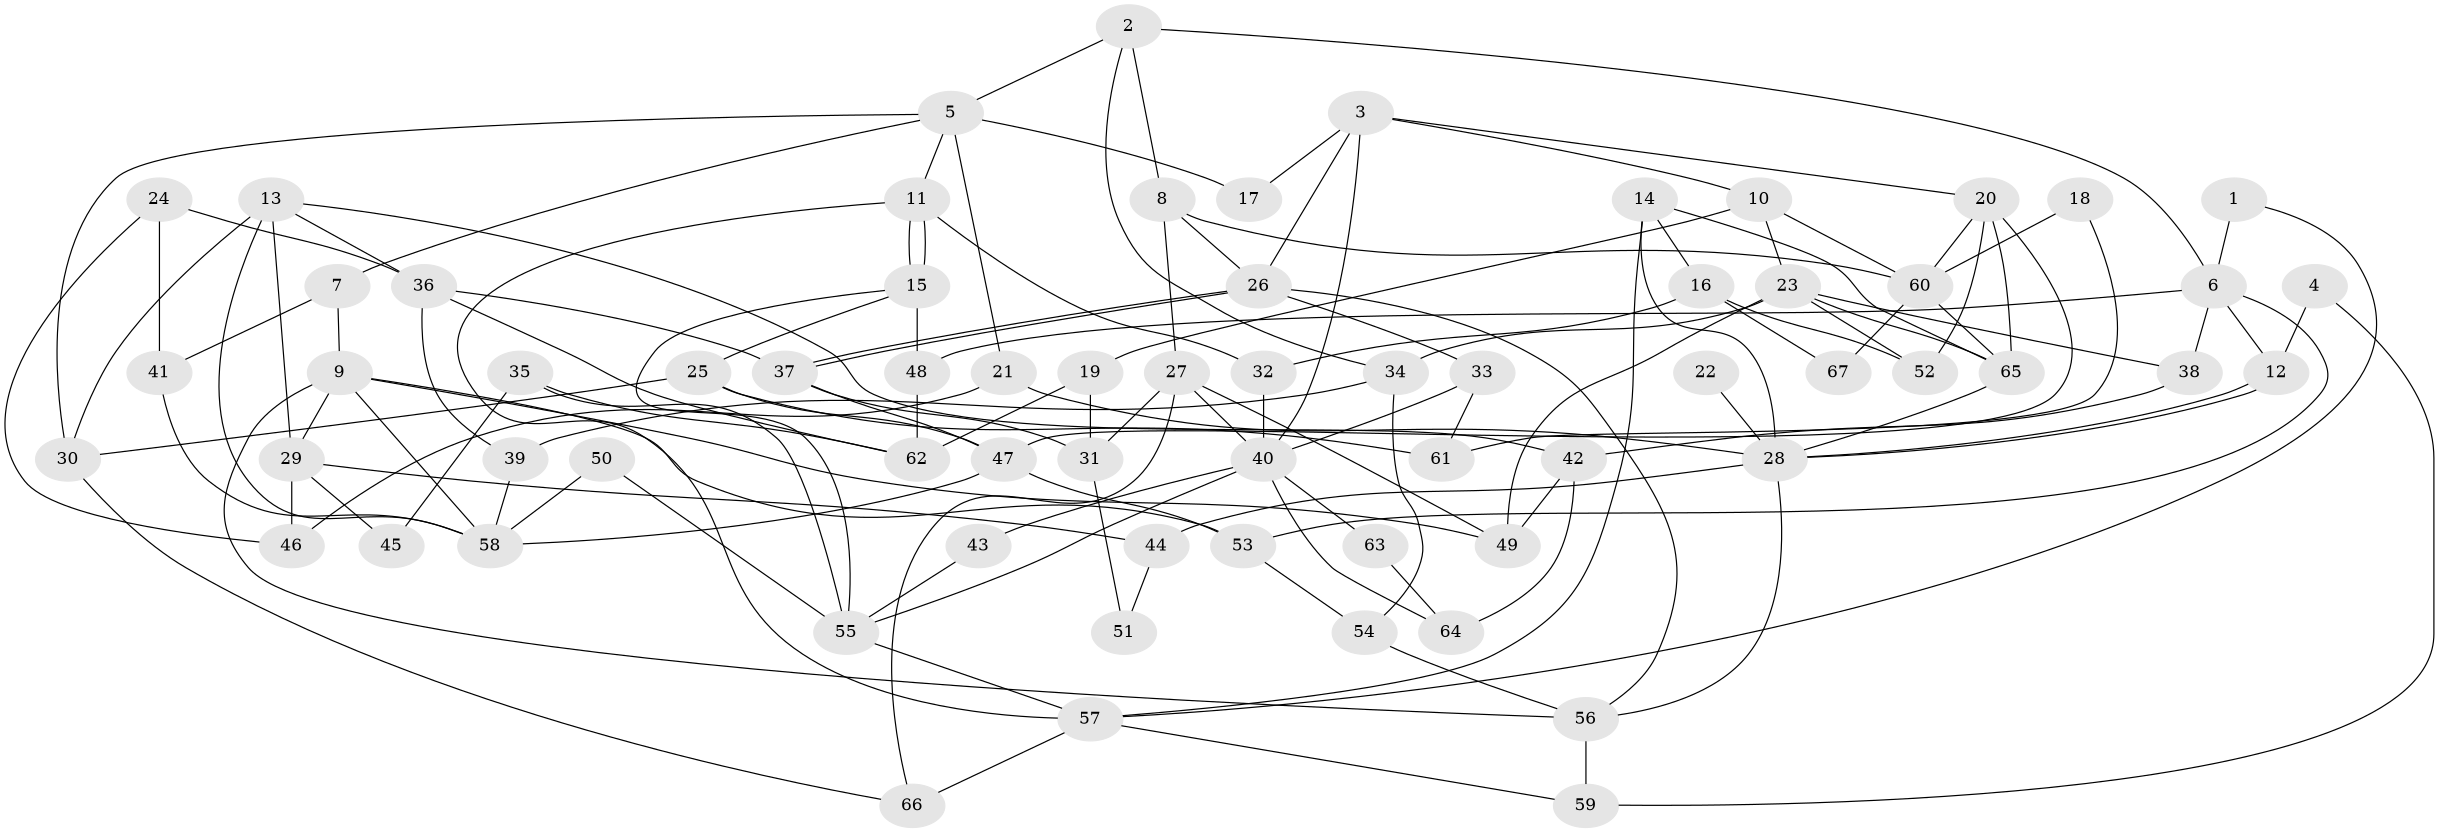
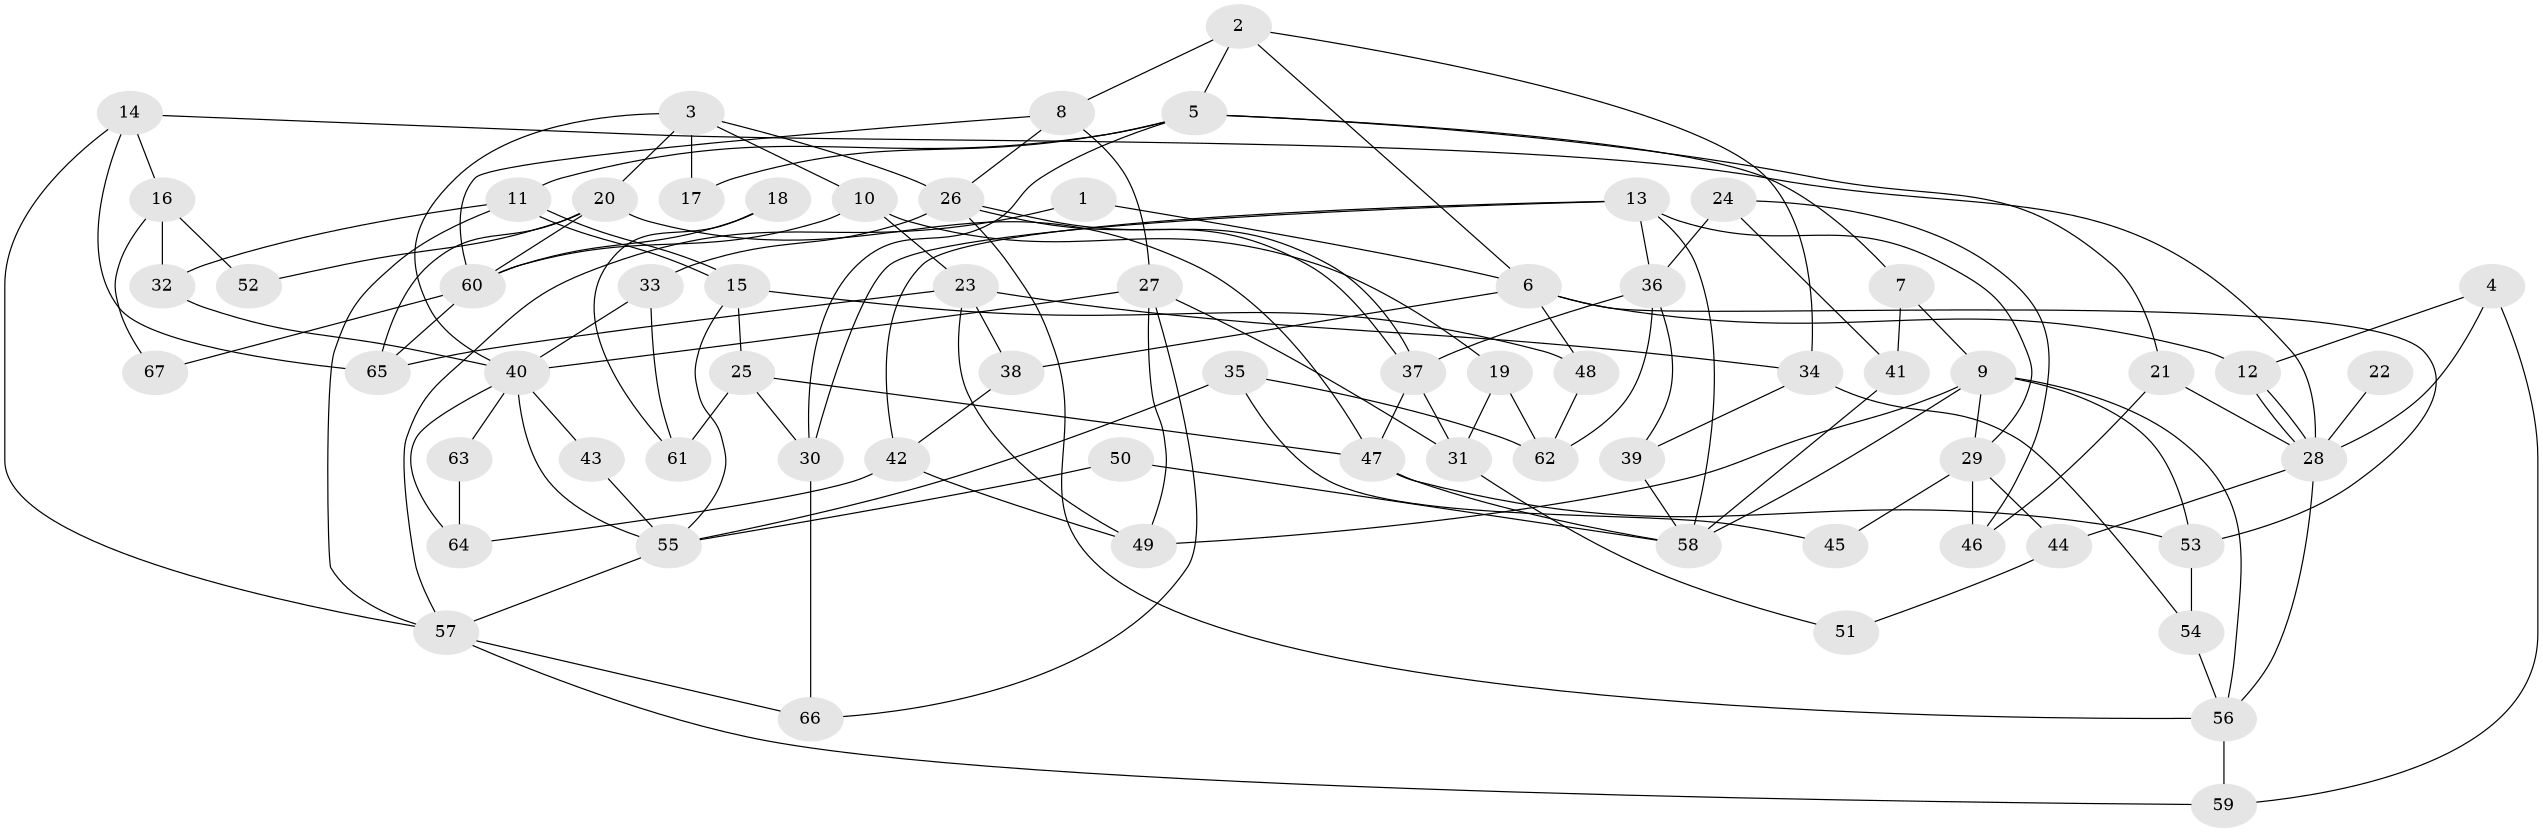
(1856, 330) -> none
(1905, 418) -> (2426, 392)
